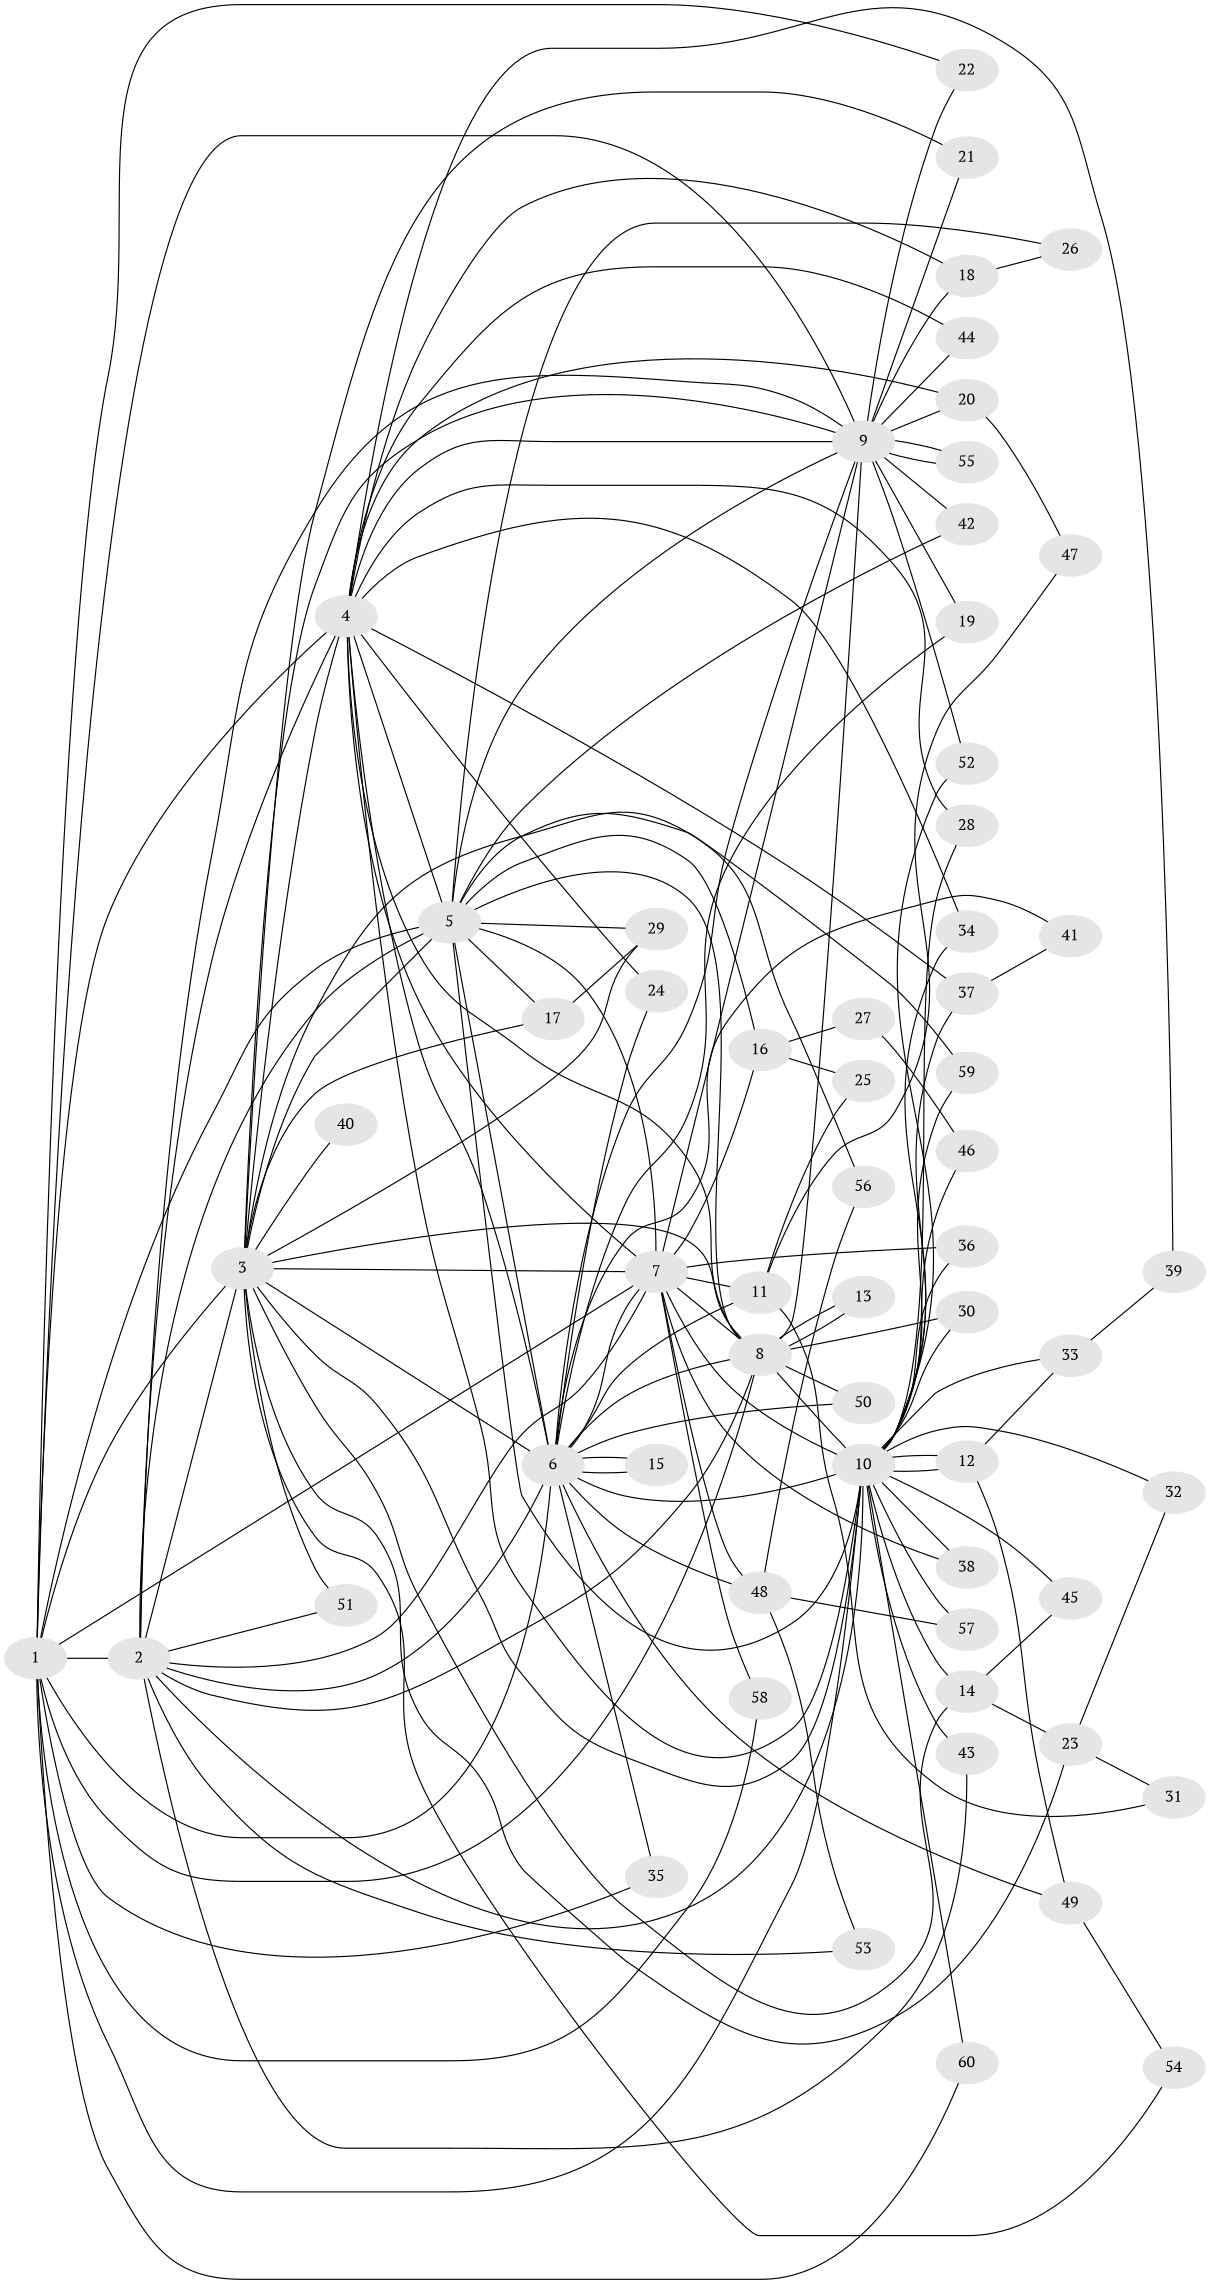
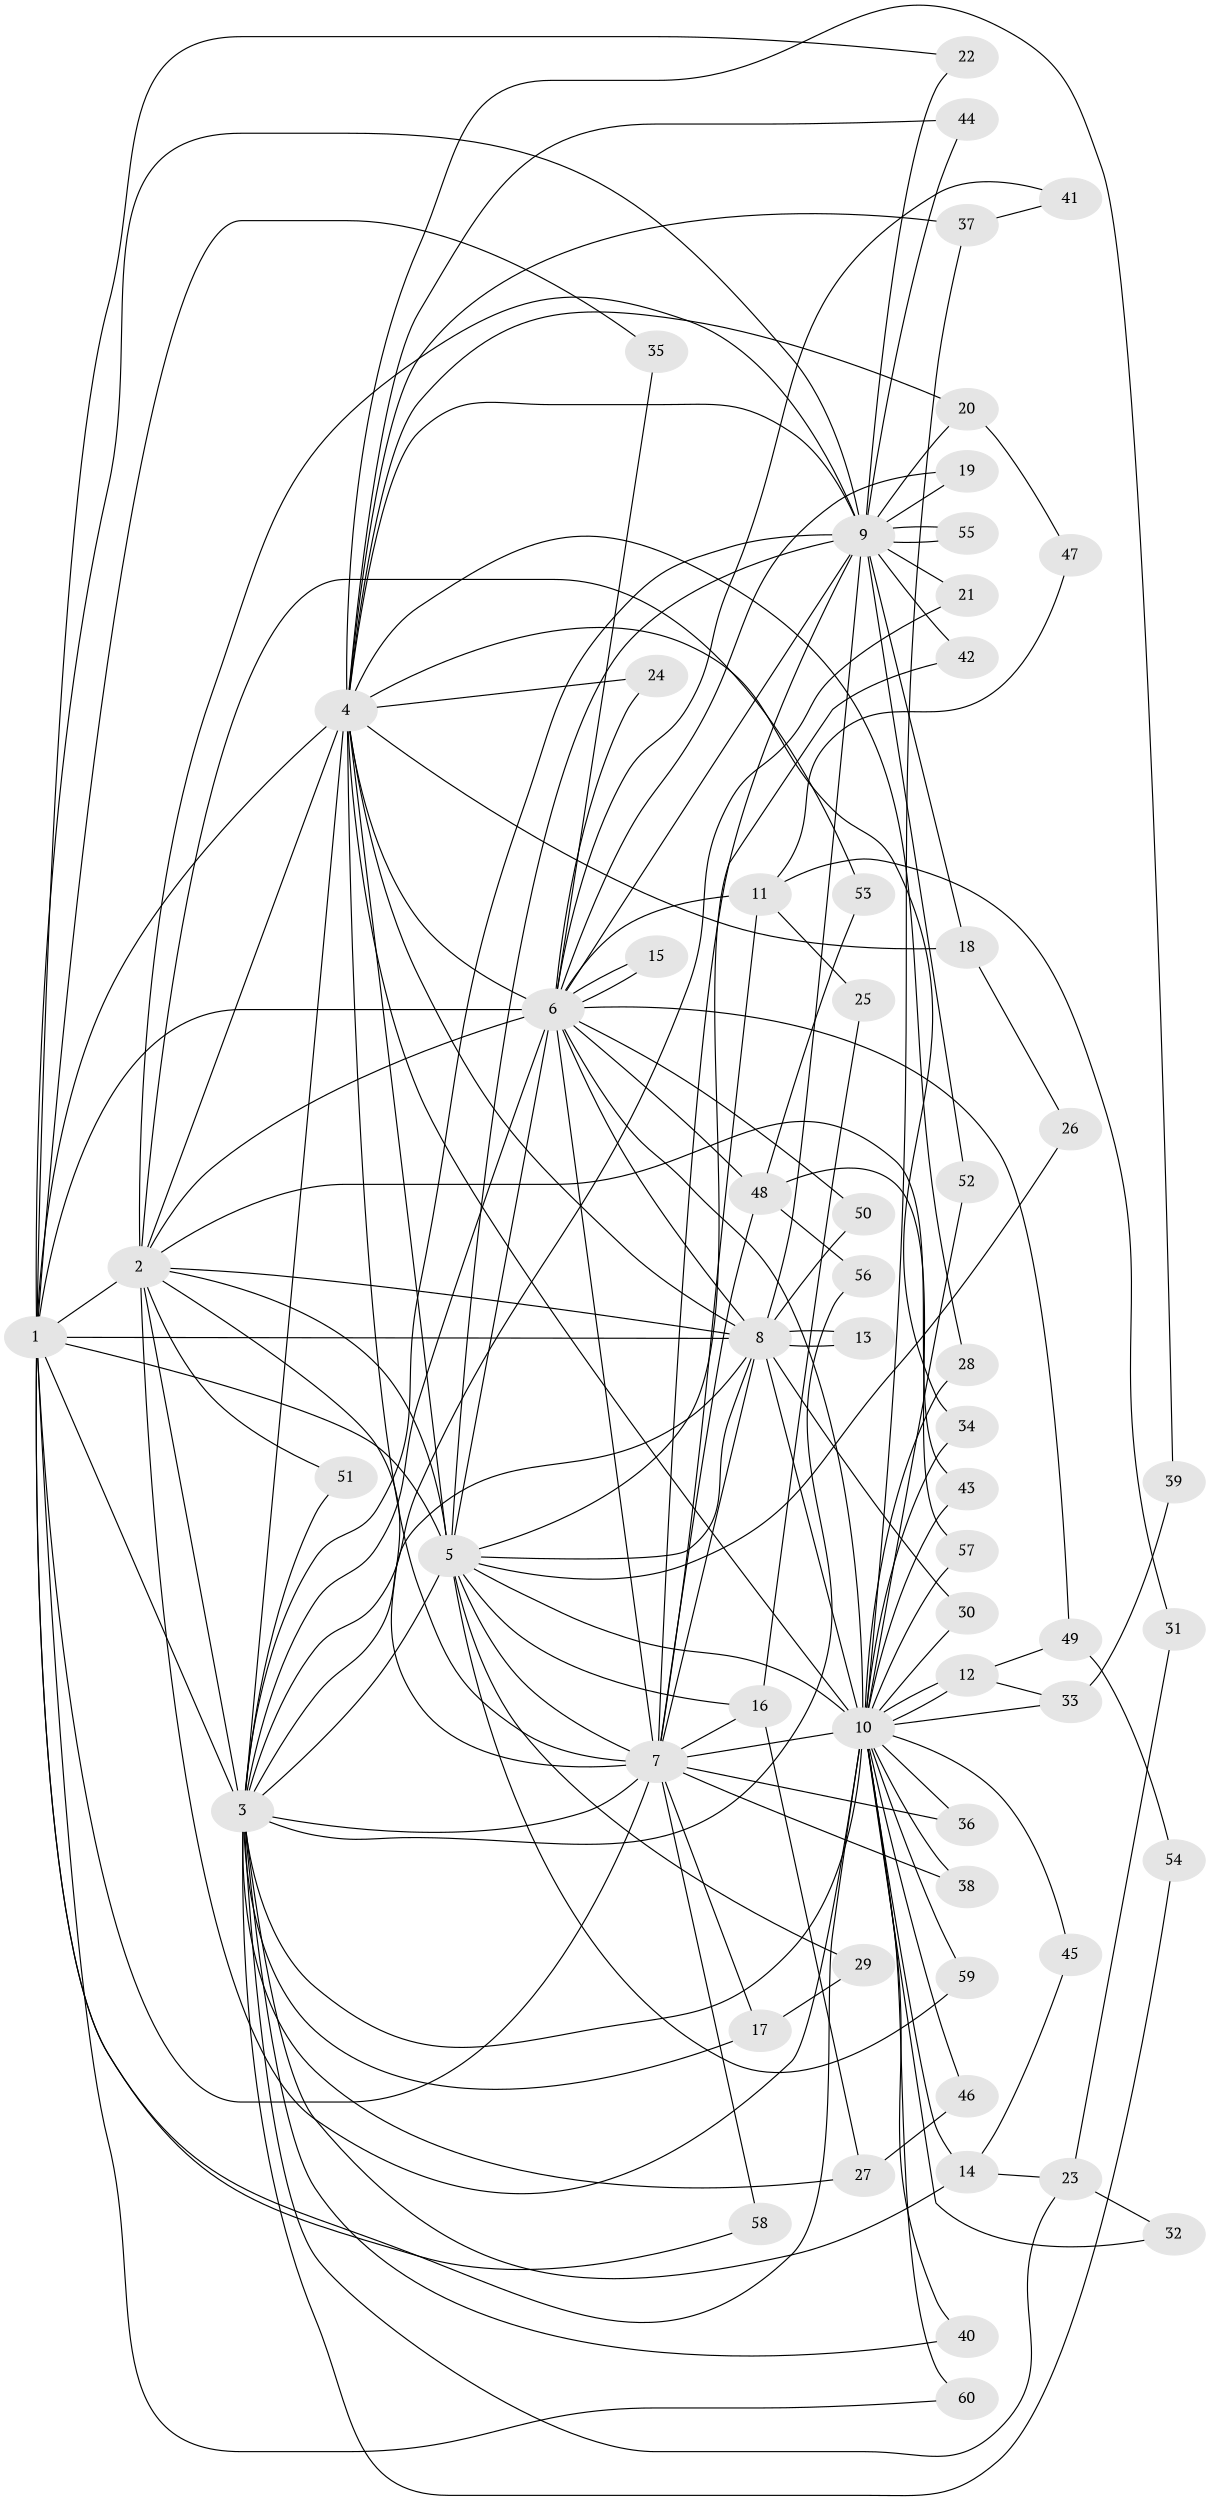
(501, 971) -> (708, 1896)
(450, 1149) -> (438, 2145)
none -> (901, 2038)
